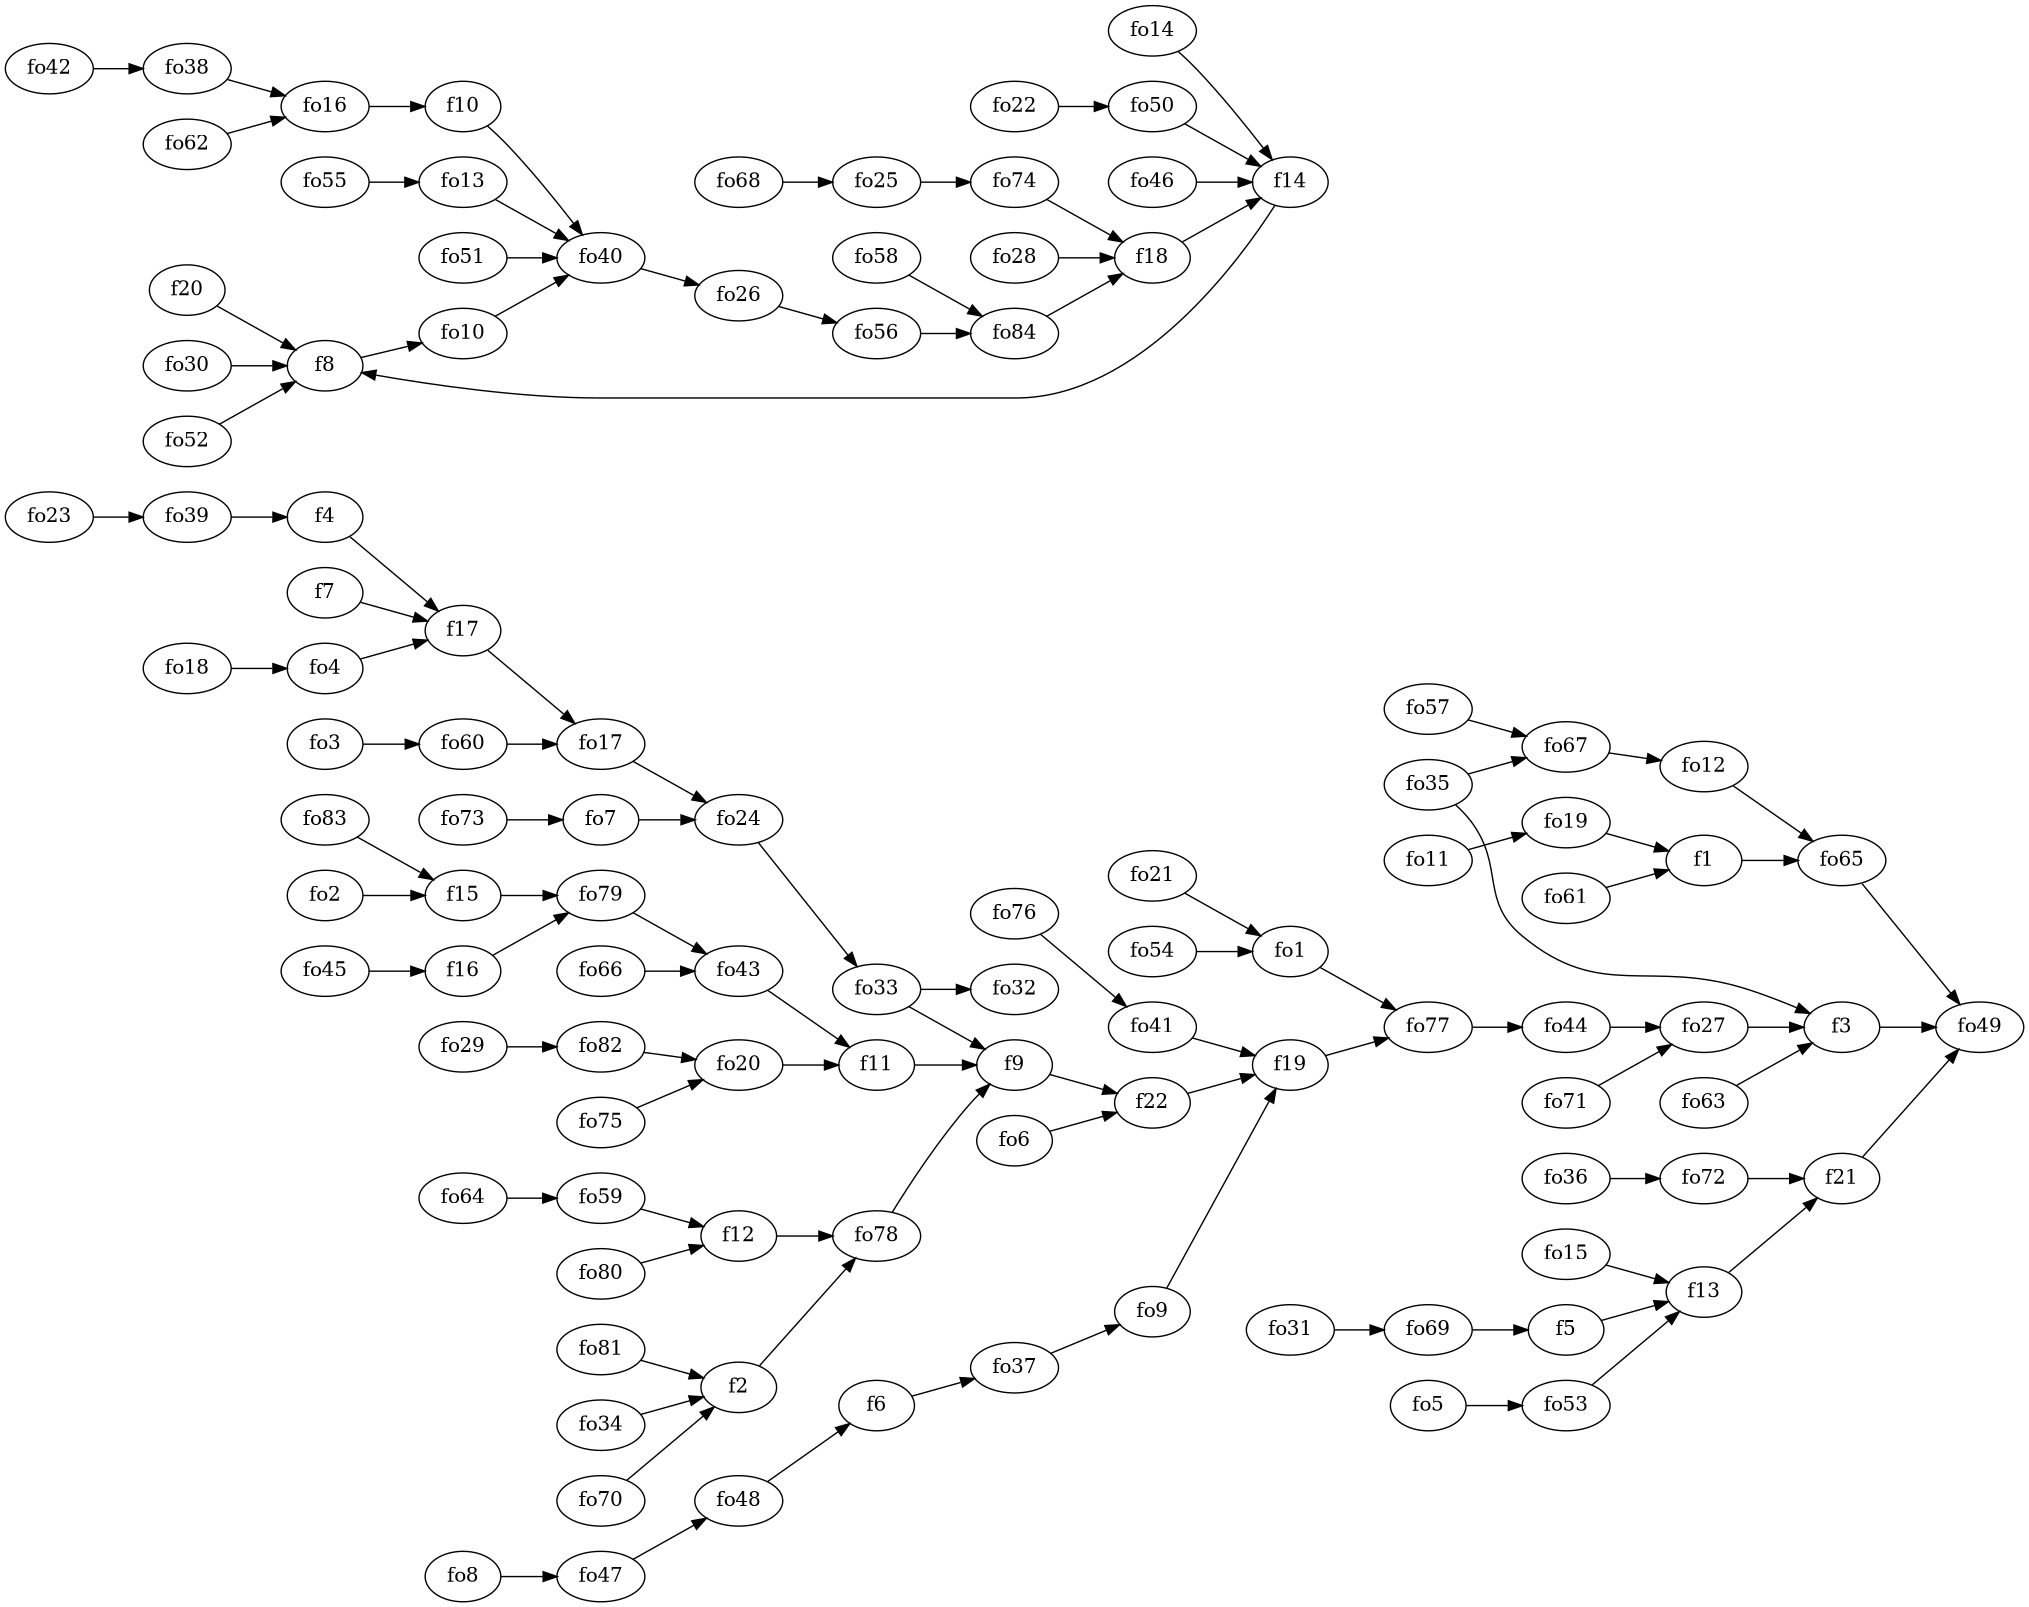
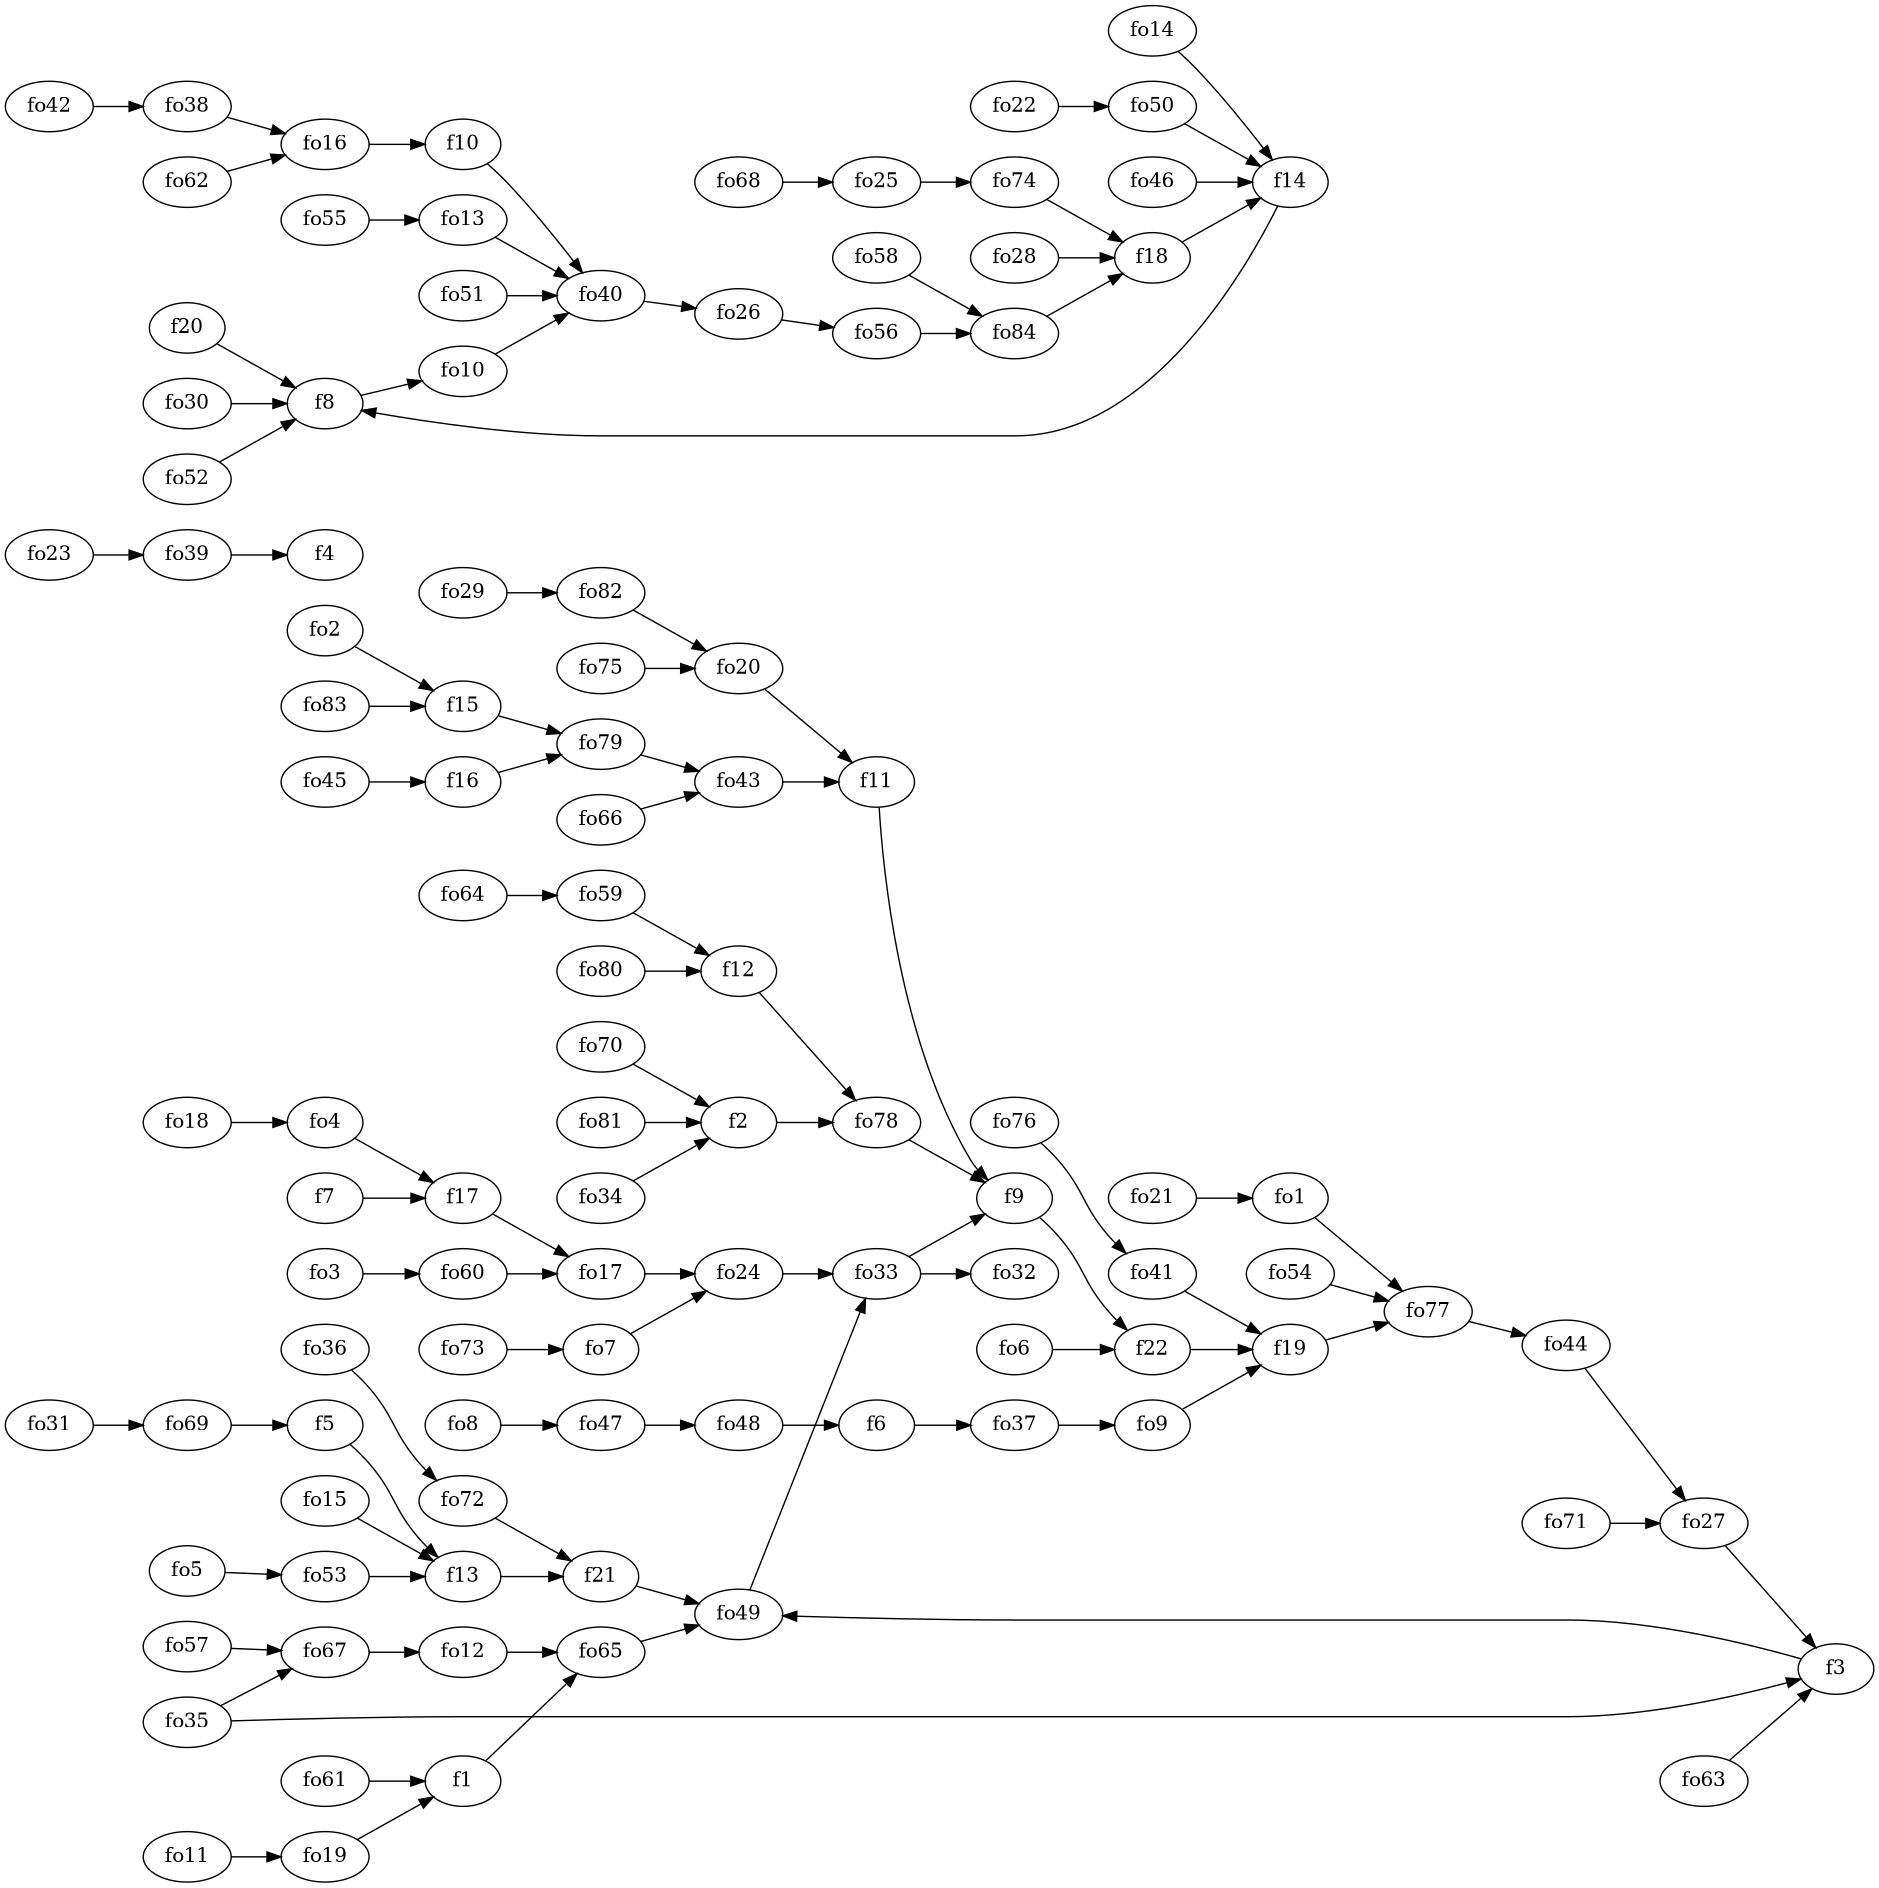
(389, 569) -> none
(1217, 952) -> (1352, 1291)
none -> (805, 1451)
